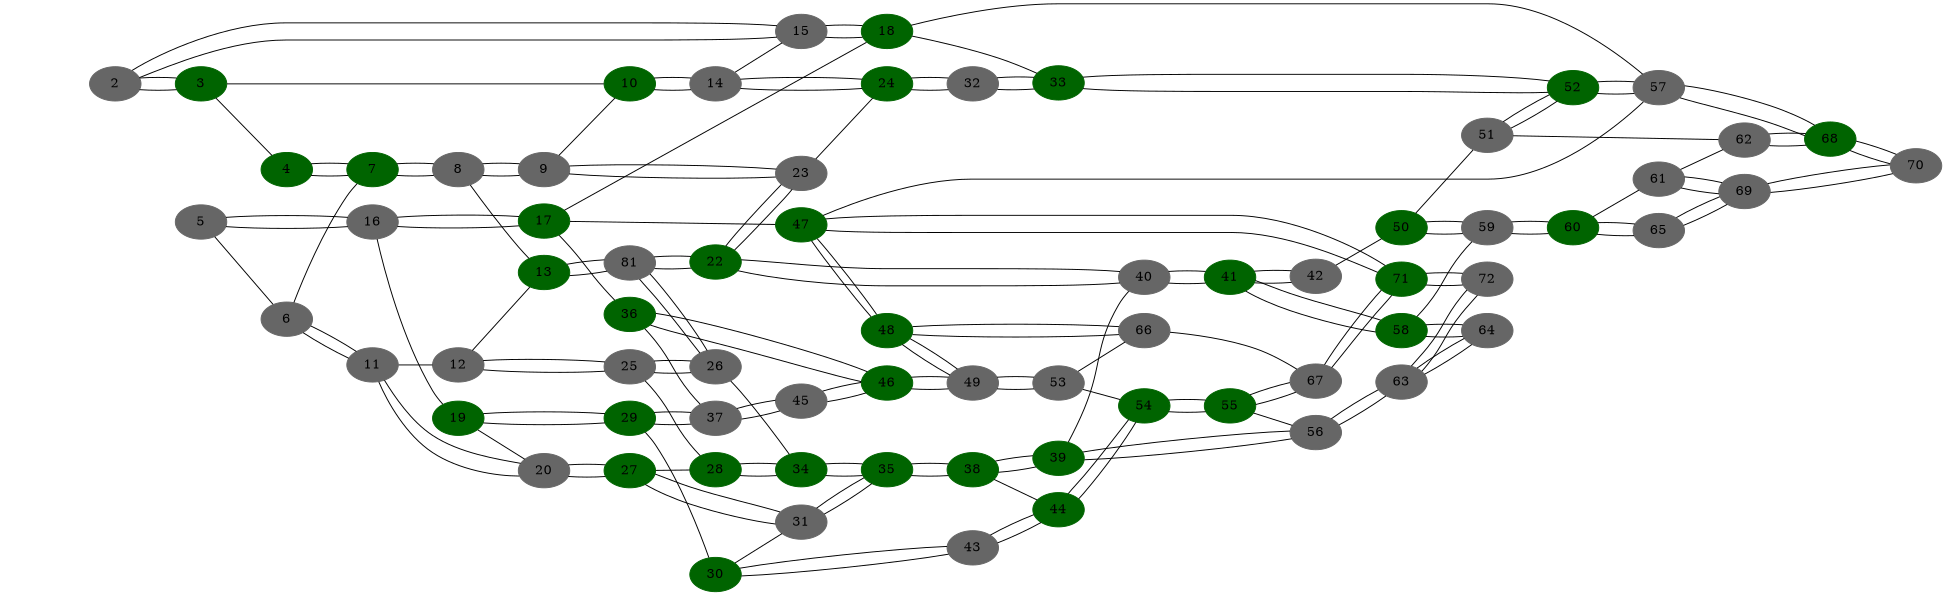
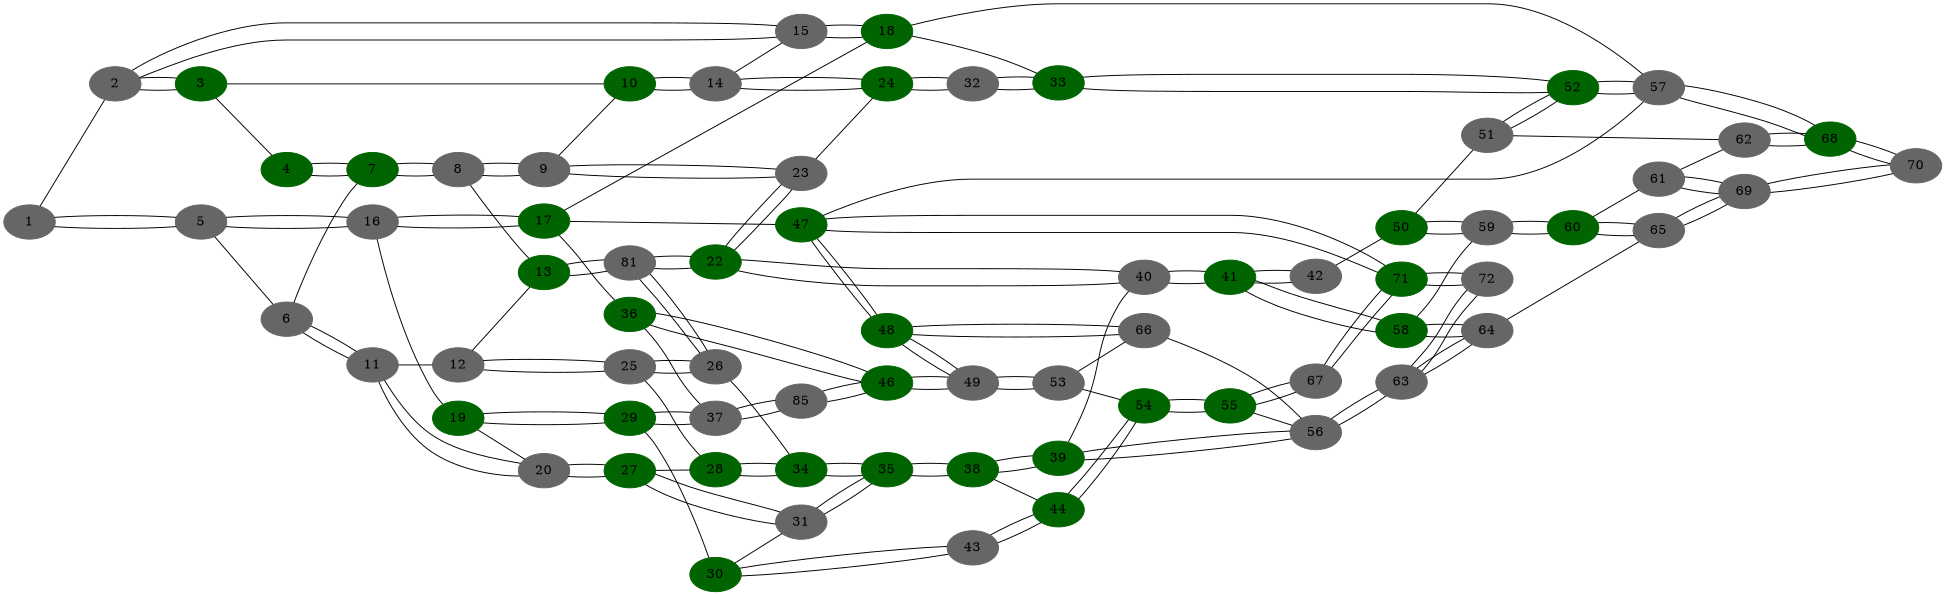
none -> (30, 222)
none -> (1573, 281)
(1236, 343) -> (1239, 370)
(801, 401) -> (801, 401)
